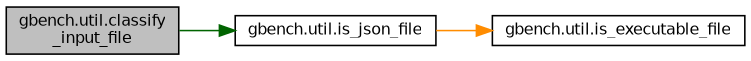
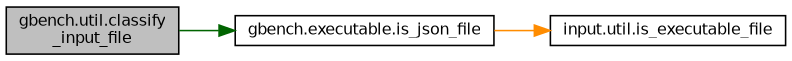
(336, 31) -> (365, 31)
(619, 31) -> (668, 31)
